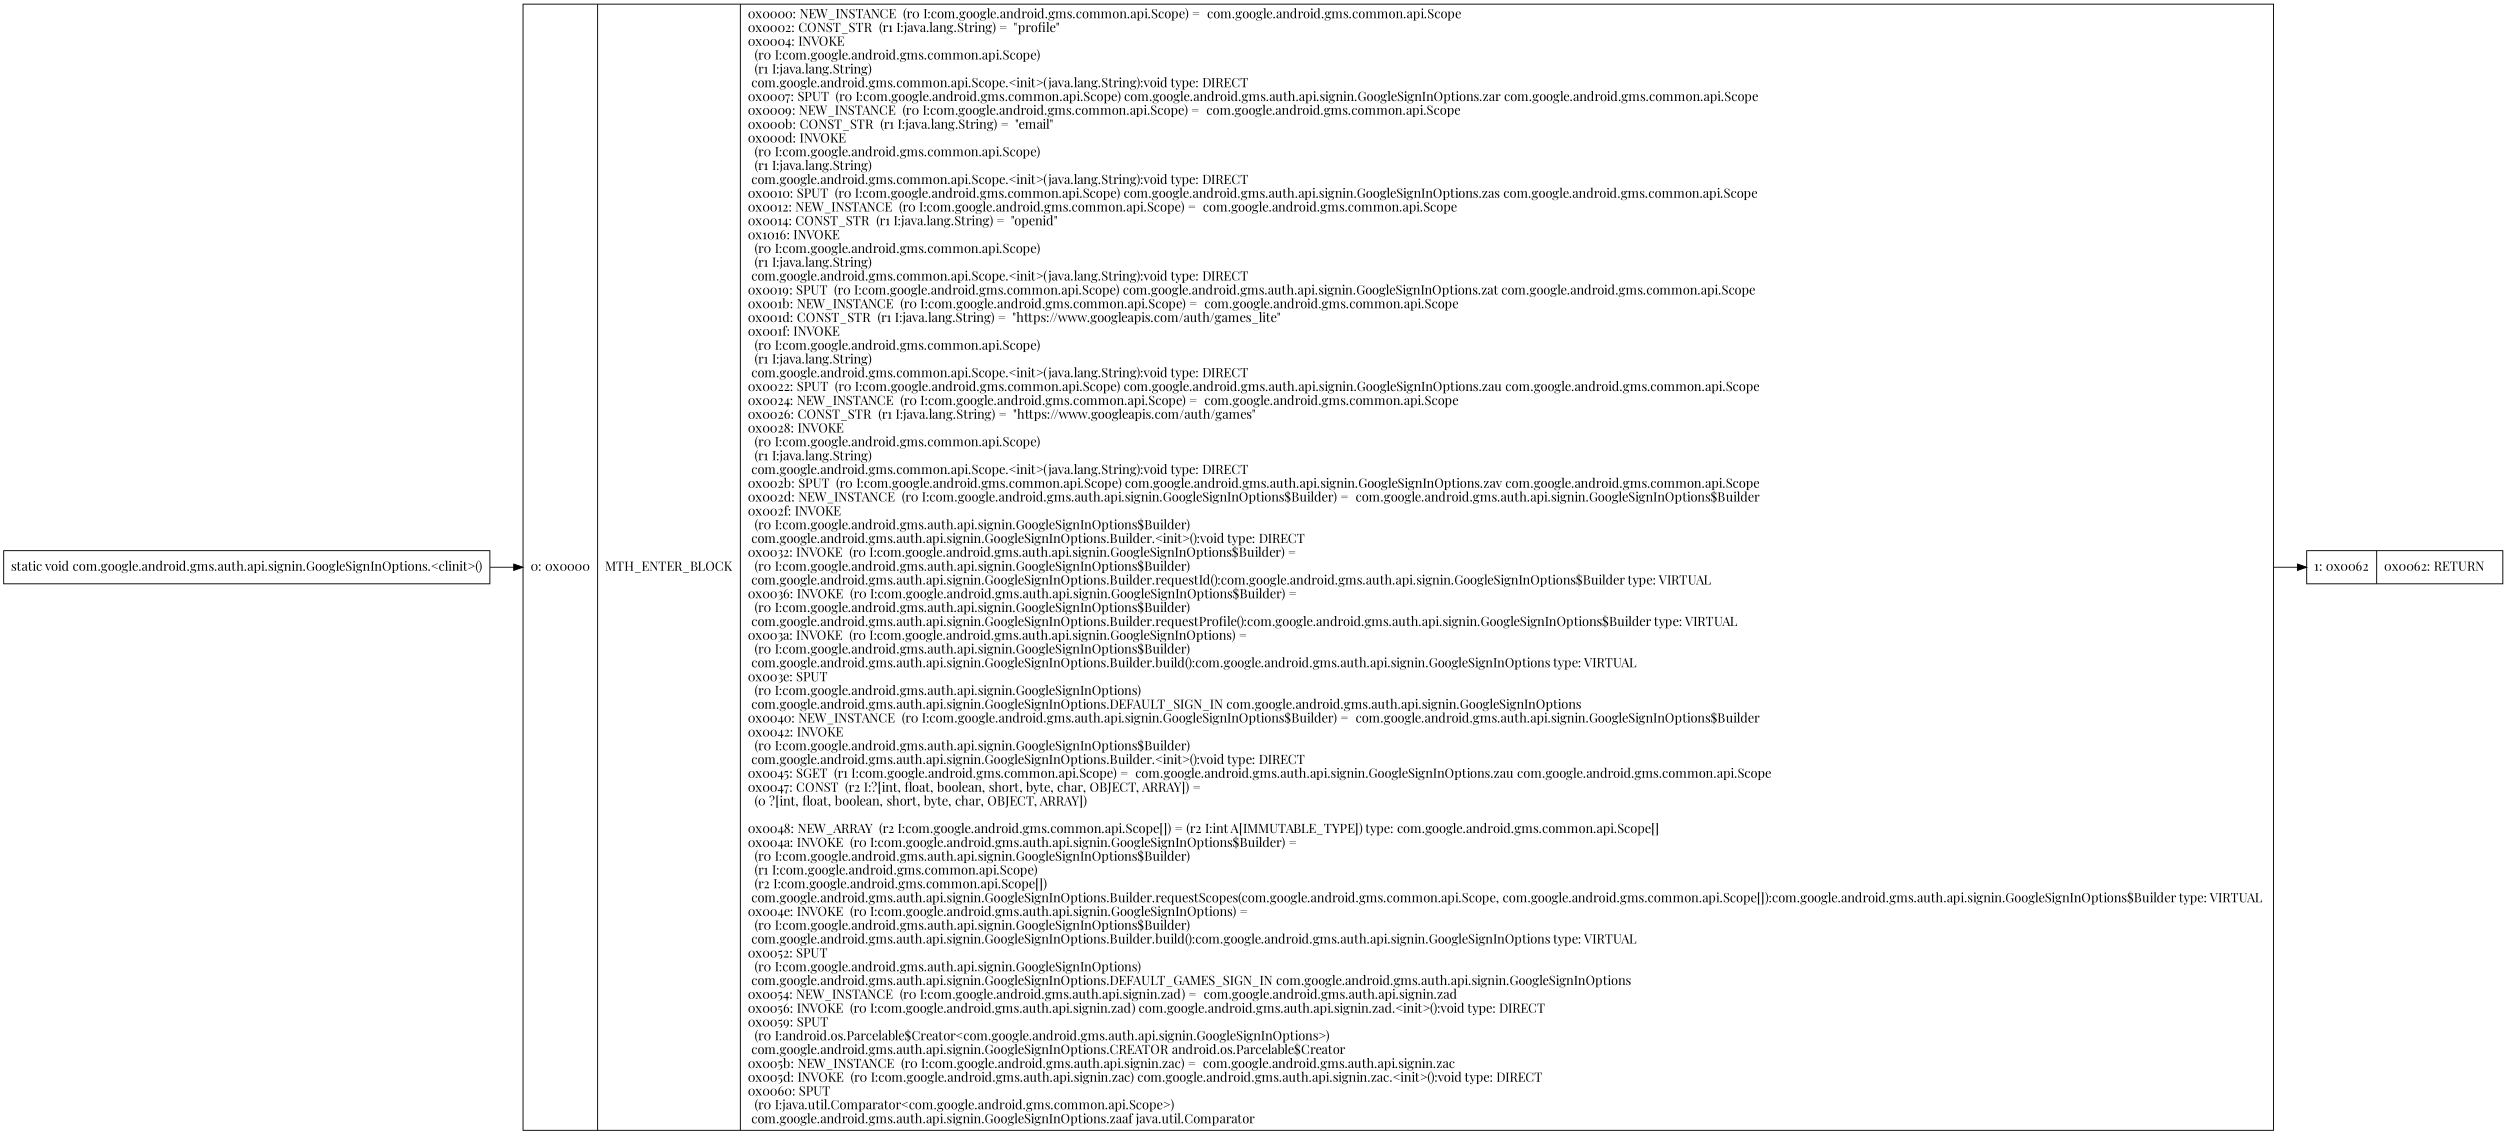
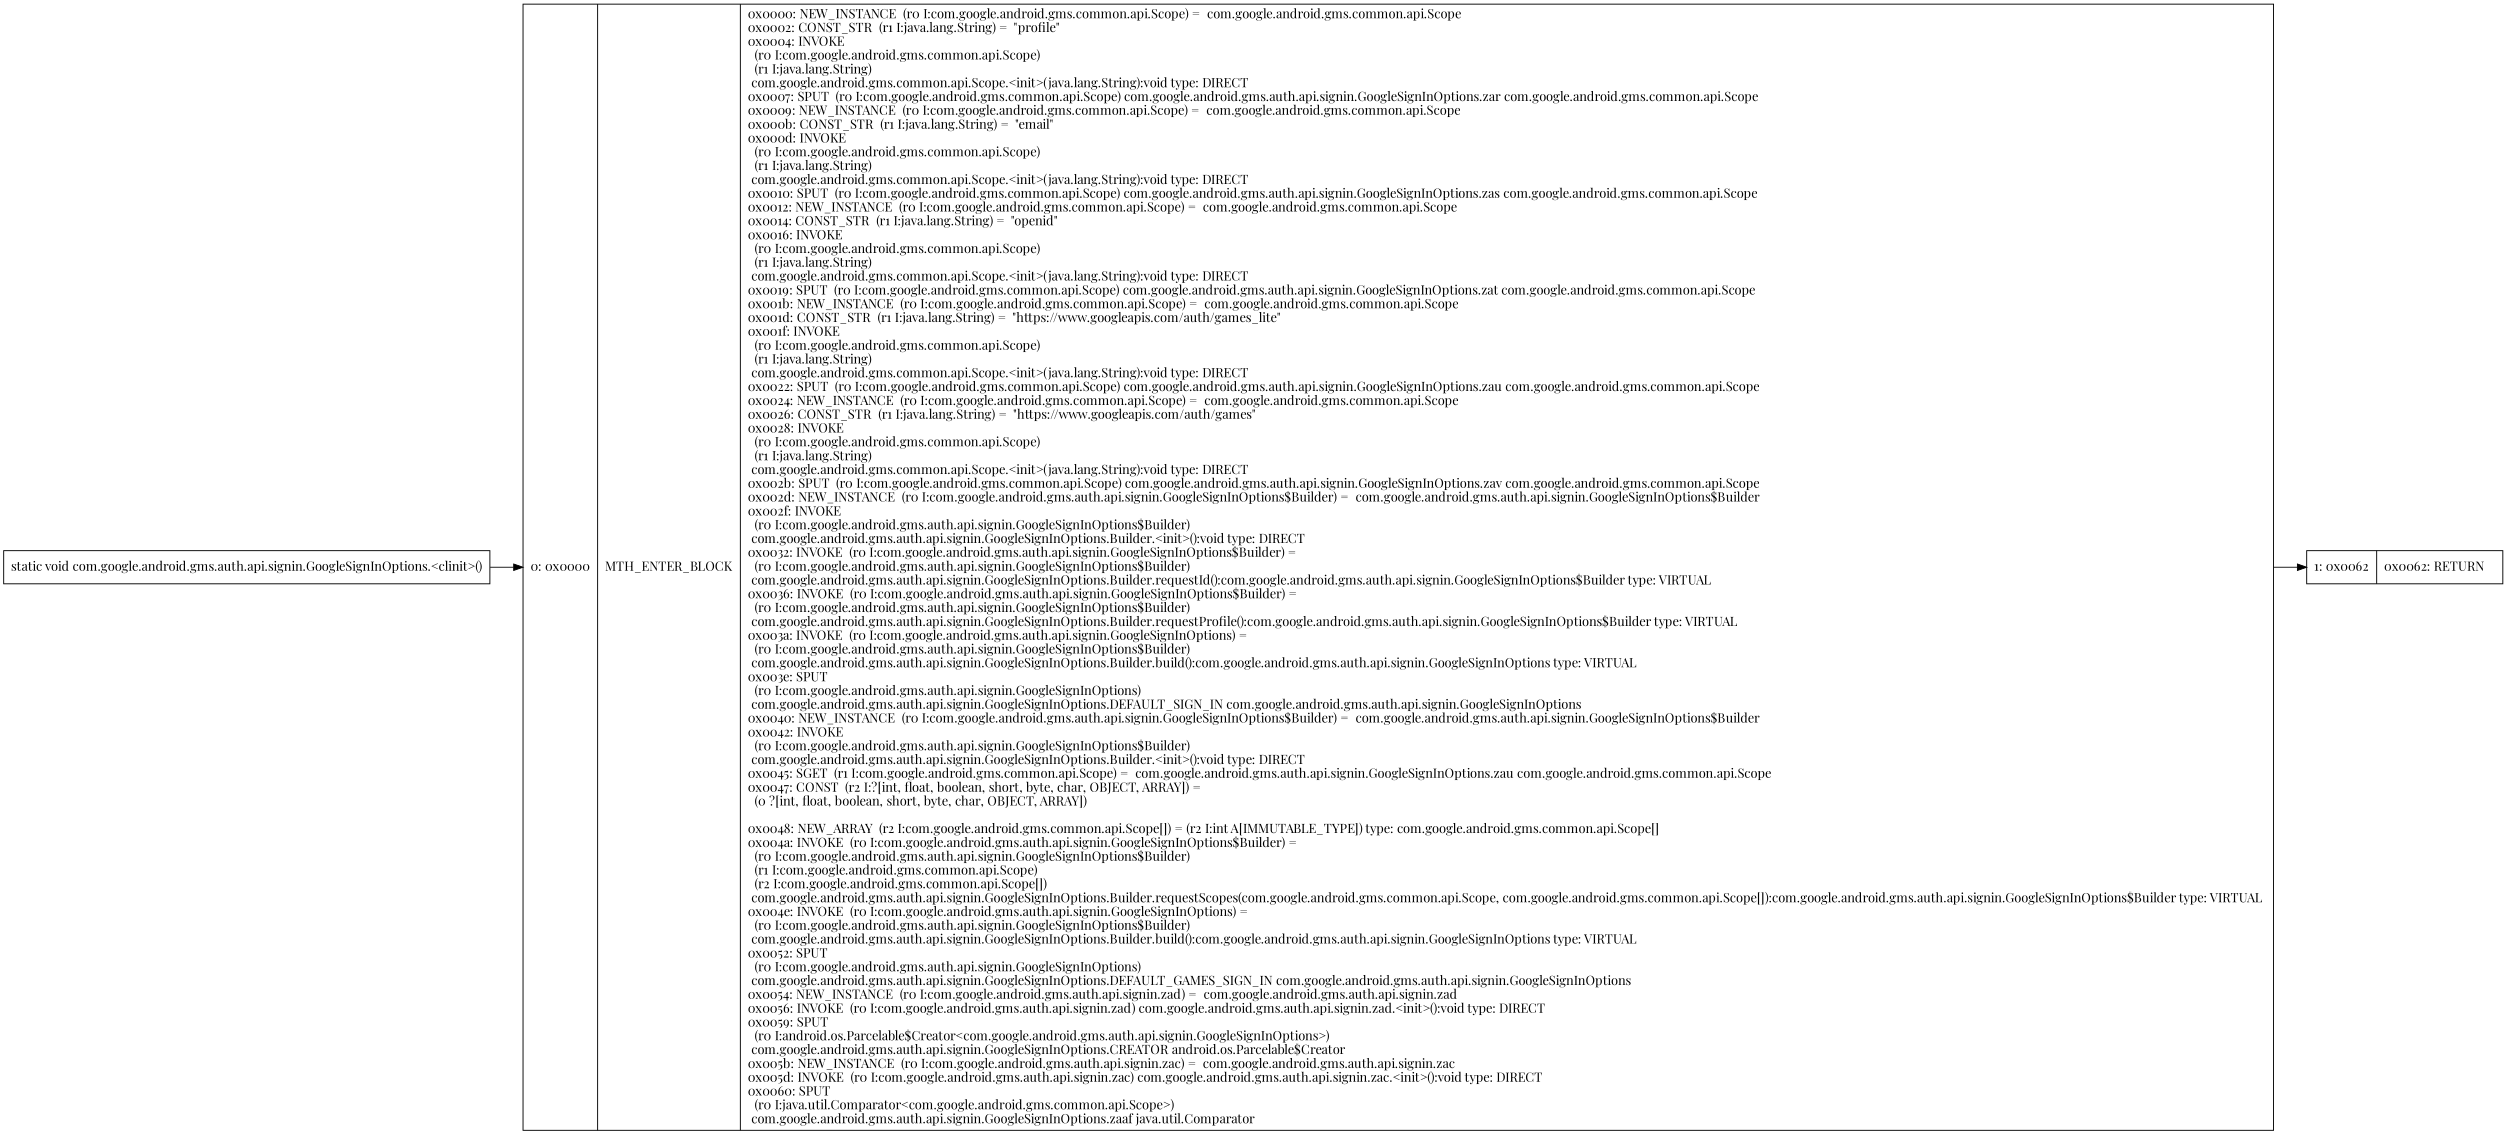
(797, 235) -> (799, 235)
